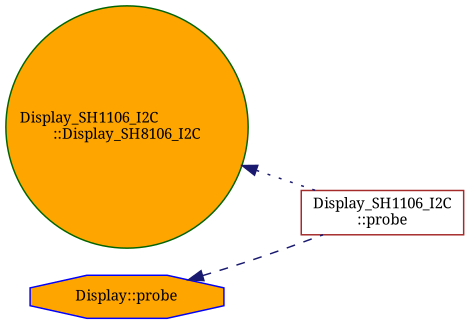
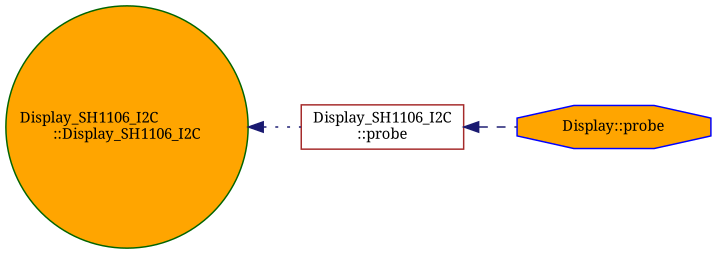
(127, 127) -> (127, 127)
(263, 256) -> (498, 127)
